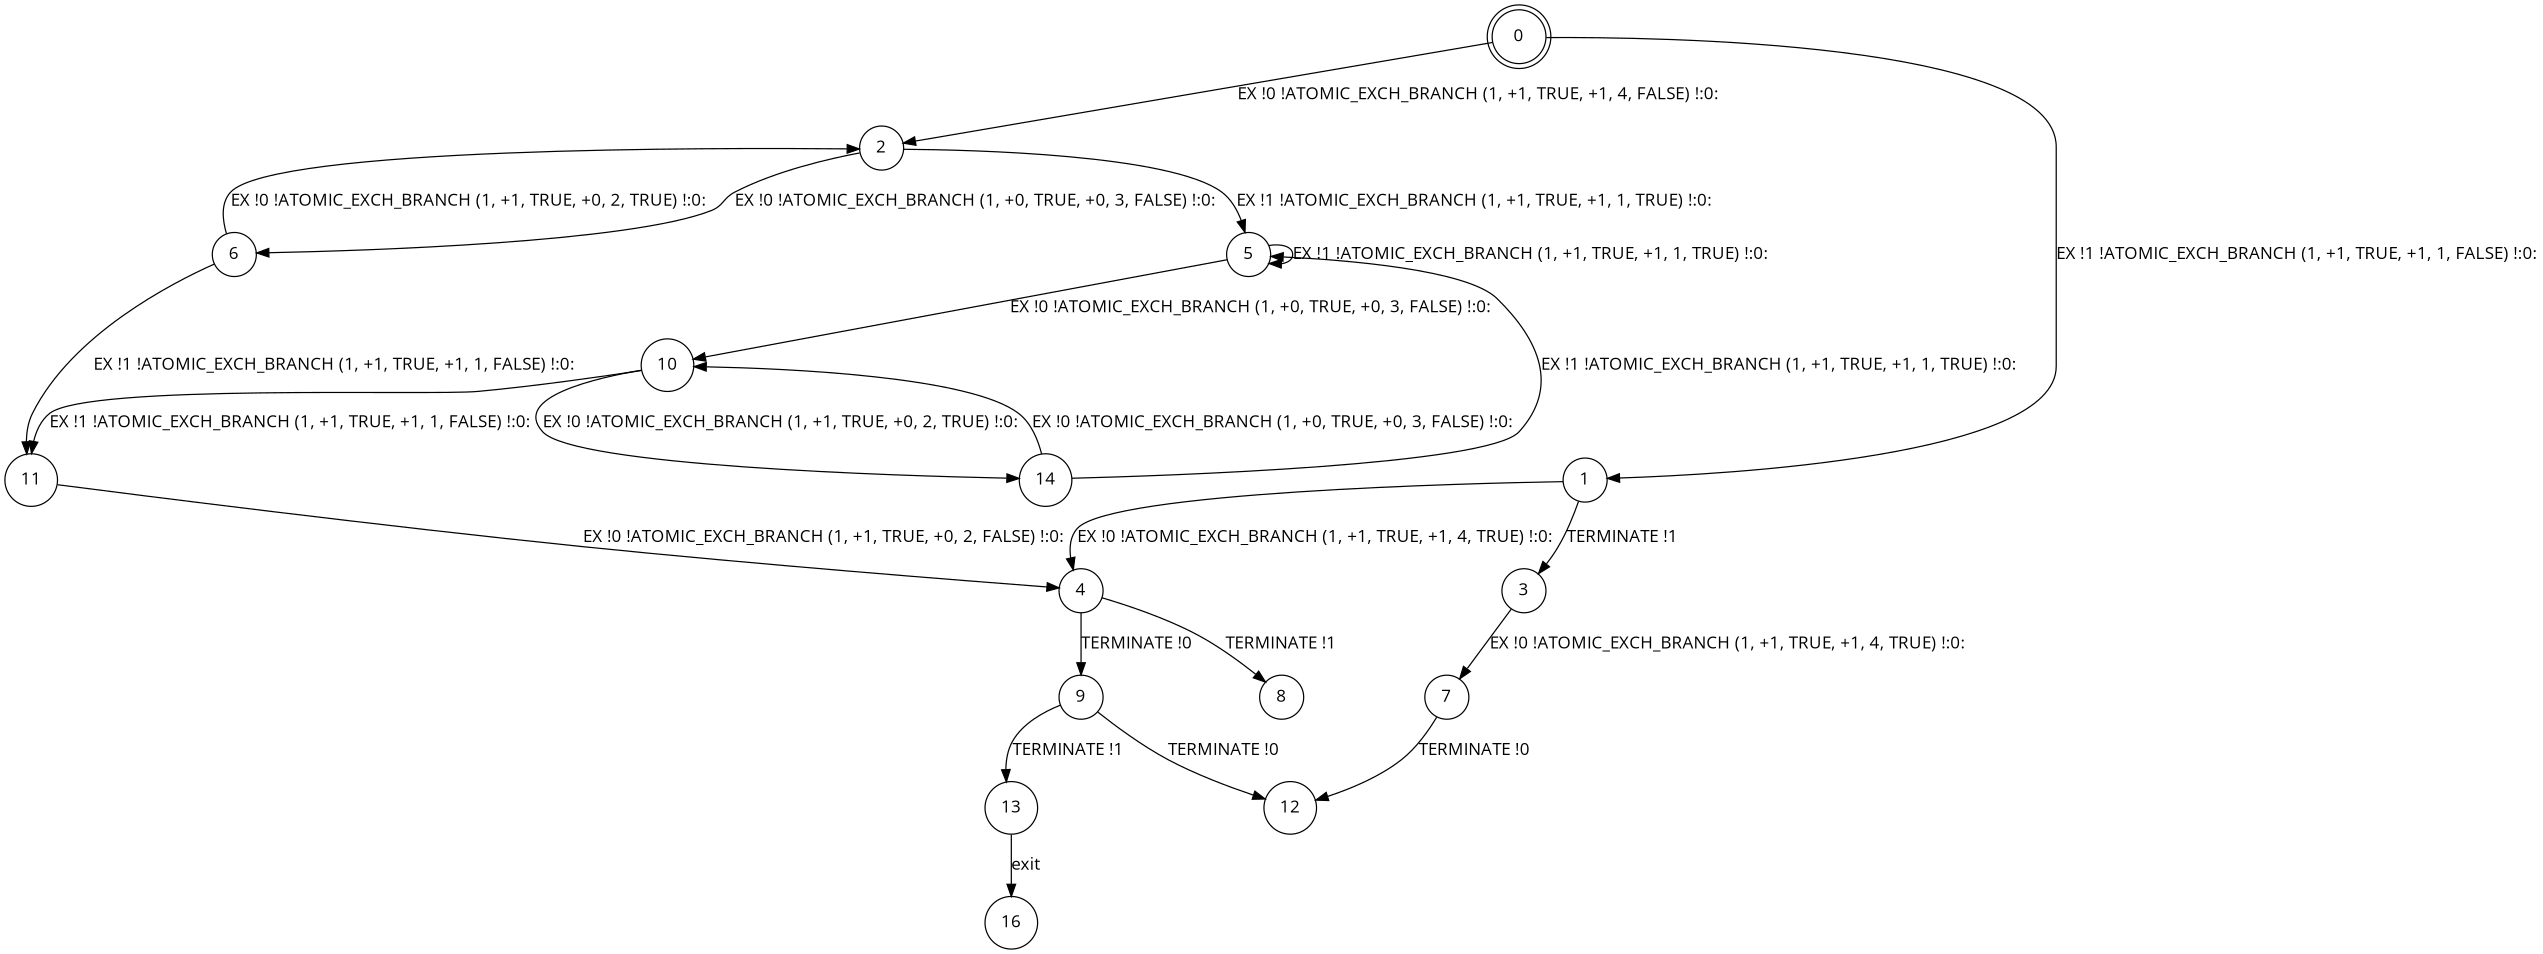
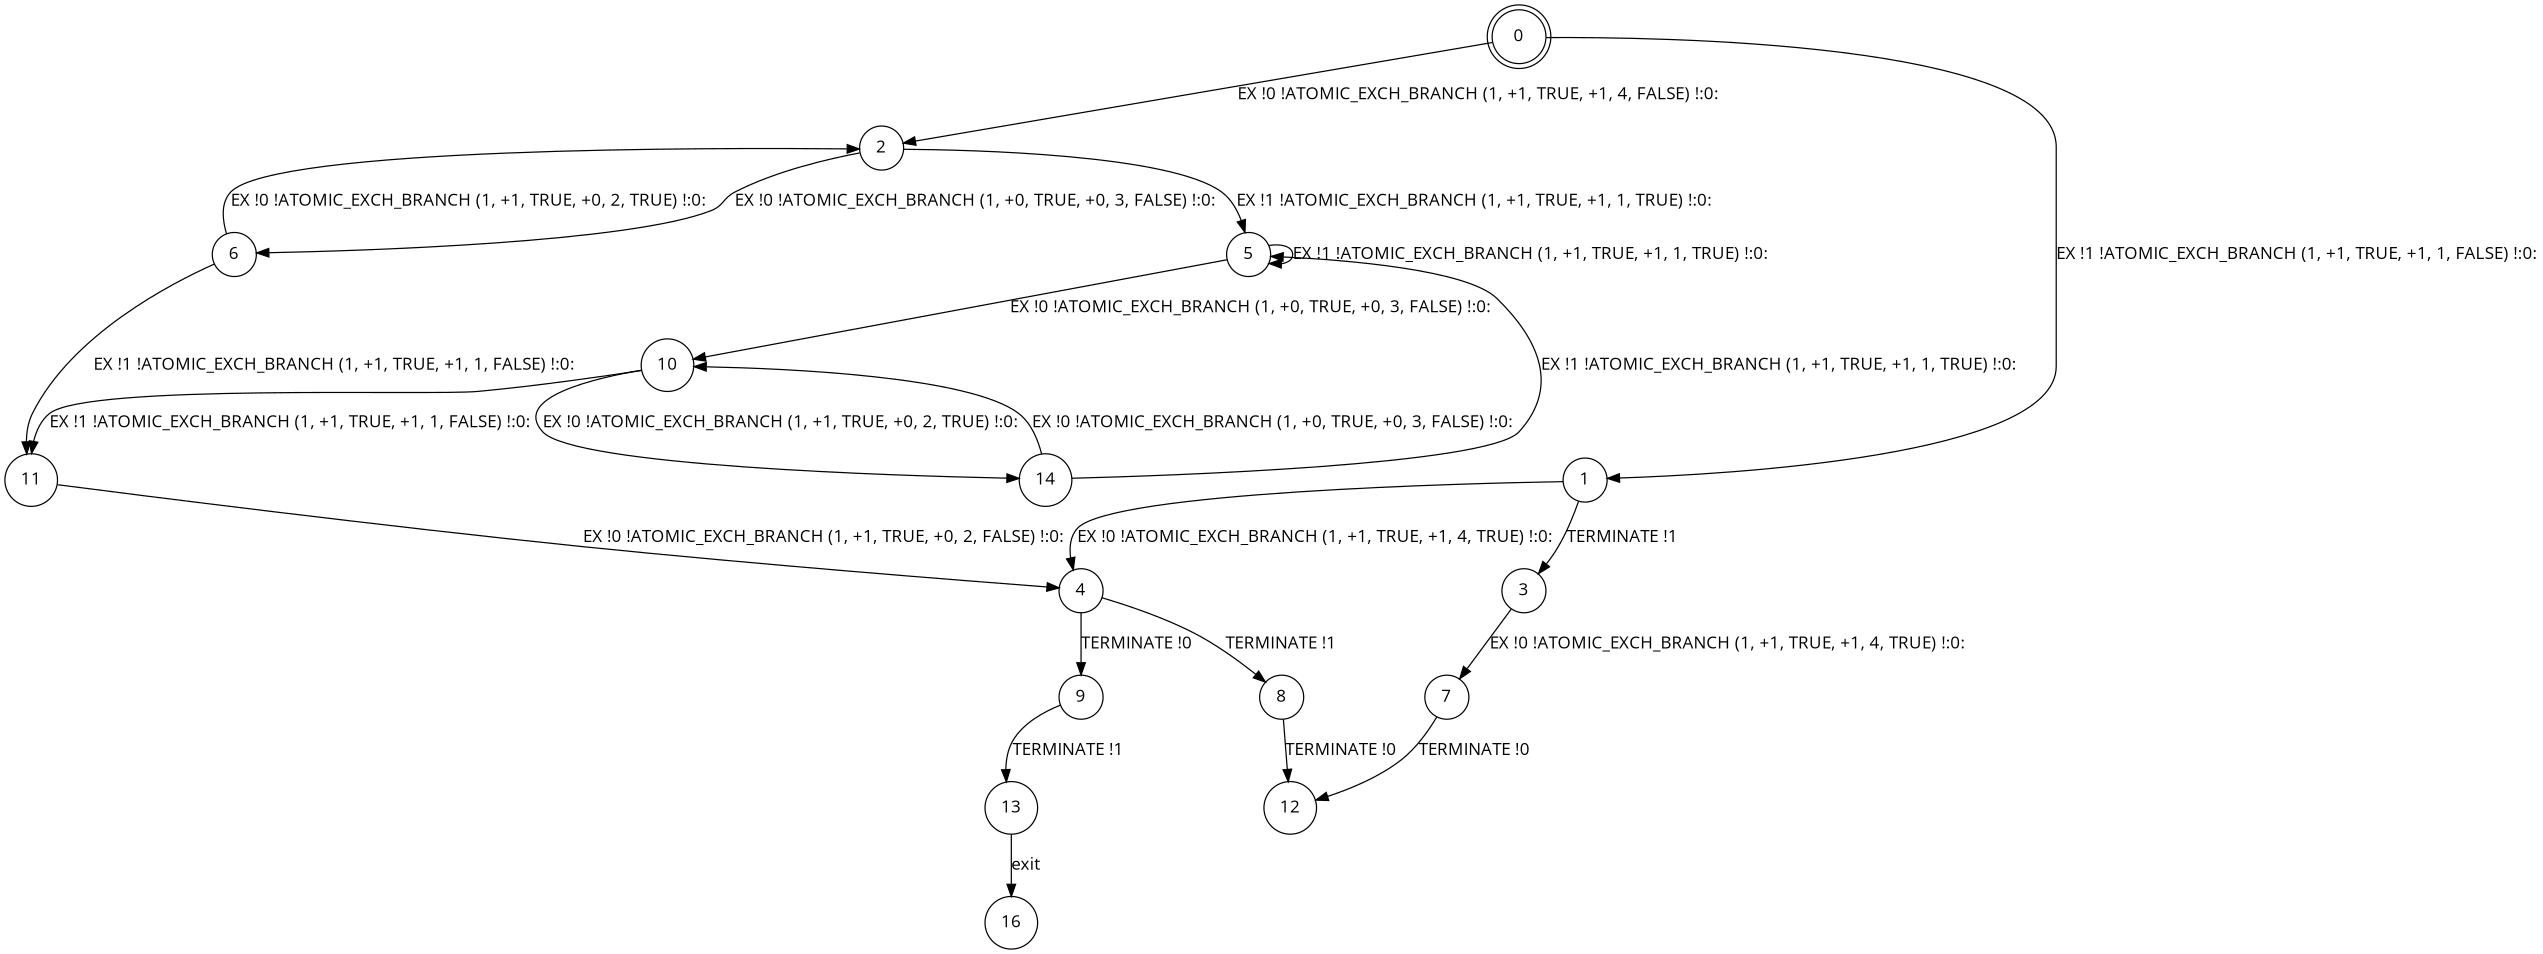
(1171, 761) -> (1285, 744)
